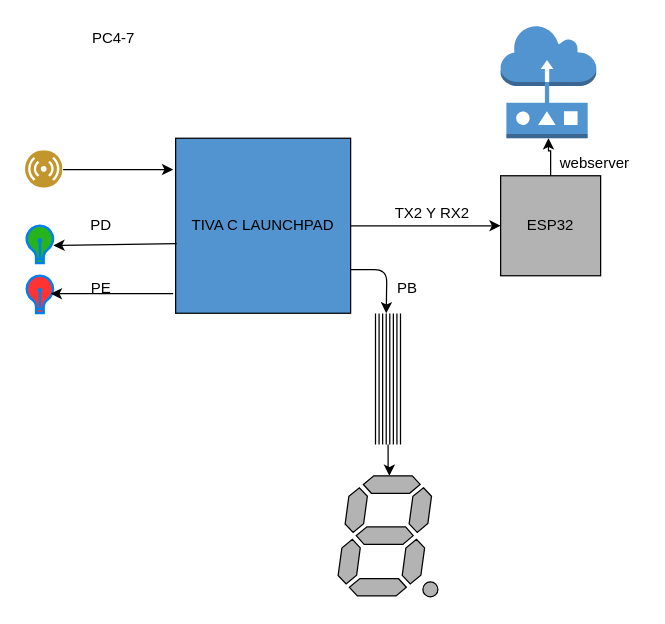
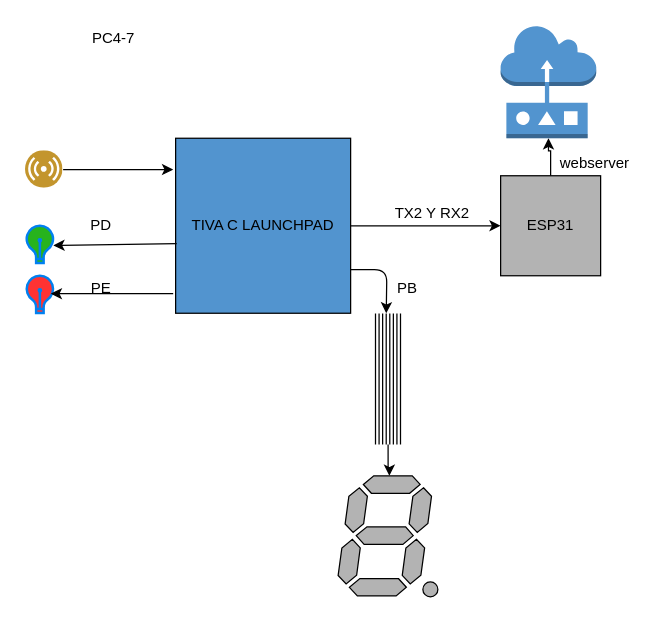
(551, 226) -> (551, 226)
